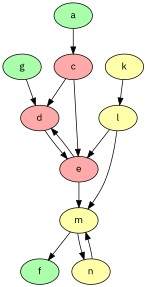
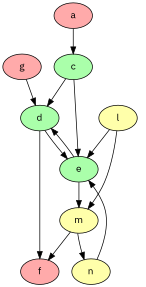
(73, 16) -> (73, 16)
(22, 67) -> (22, 67)
(73, 67) -> (73, 67)
(124, 67) -> none
(40, 118) -> (40, 118)
(79, 169) -> (79, 169)
none -> (40, 191)
(90, 249) -> (106, 222)
(40, 272) -> (40, 272)
